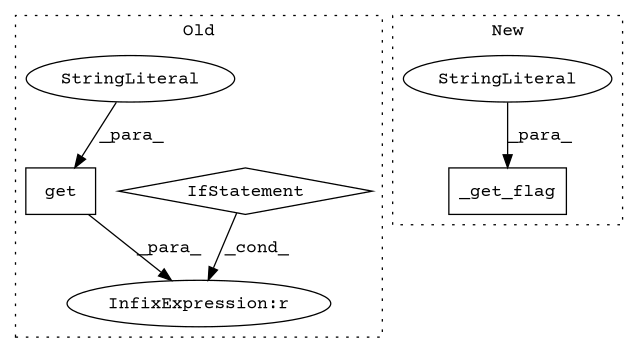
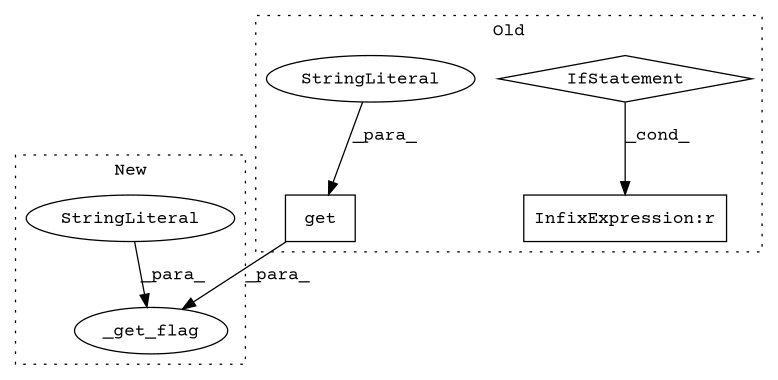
(508, 191) -> (151, 331)
(125, 243) -> (237, 273)
(199, 304) -> (625, 218)
